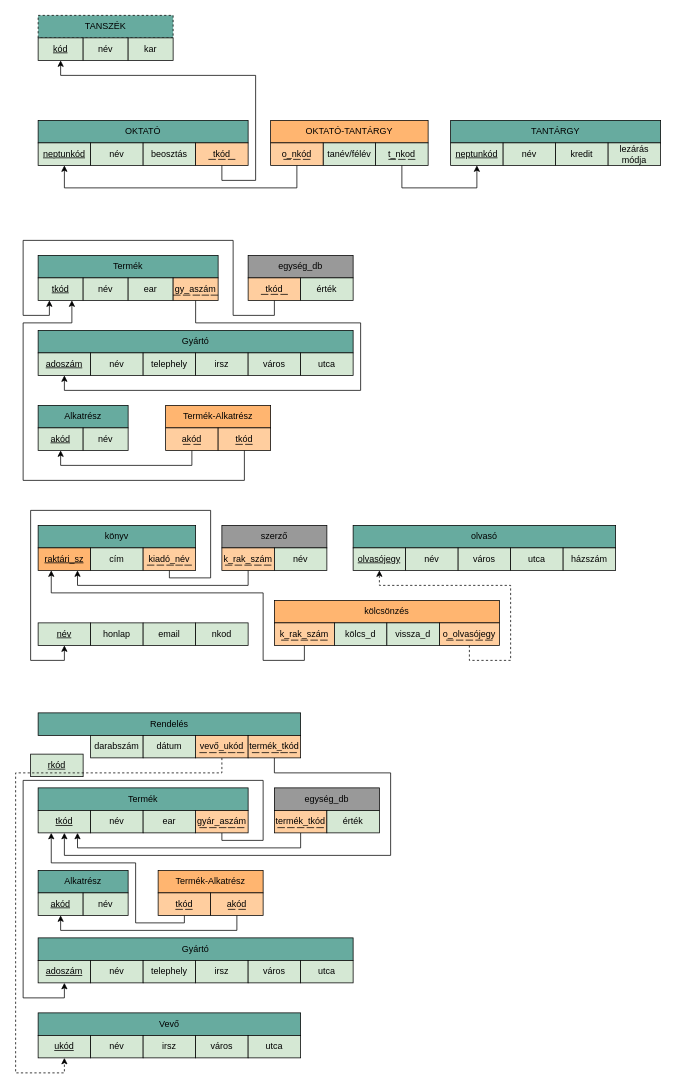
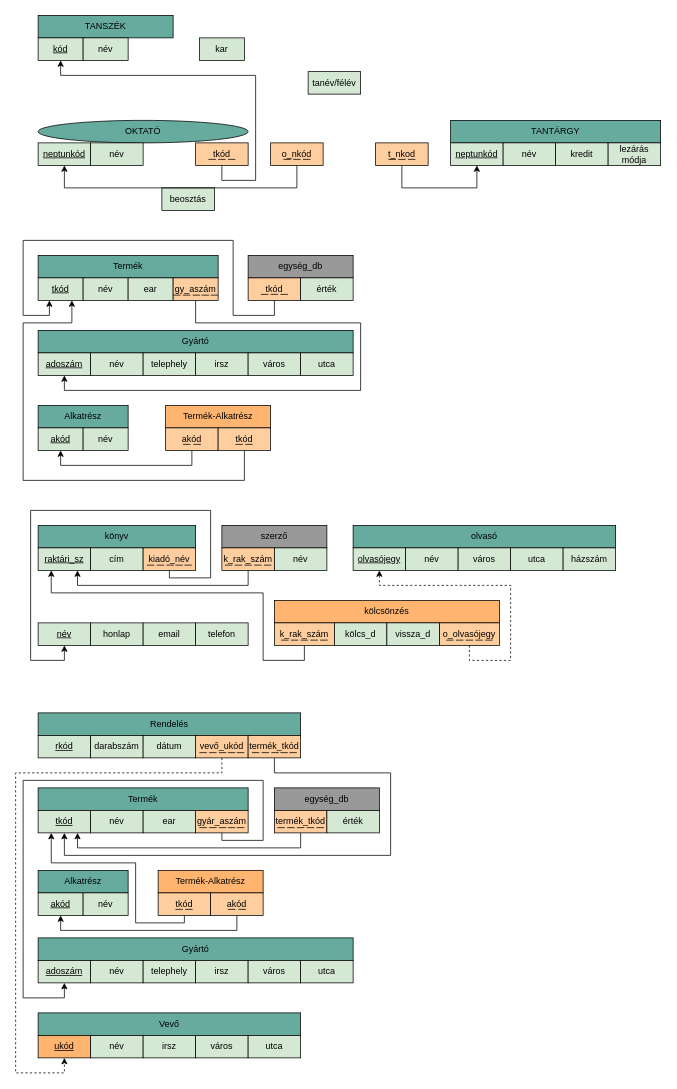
(105, 27) -> (105, 27)
(150, 49) -> (222, 49)
(143, 132) -> (143, 132)
(349, 132) -> none
(169, 154) -> (188, 199)
(349, 154) -> (334, 83)
(402, 154) -> (402, 154)
(64, 559) -> (64, 559)
(222, 634) -> (222, 634)
(57, 765) -> (64, 747)
(64, 1047) -> (64, 1047)
